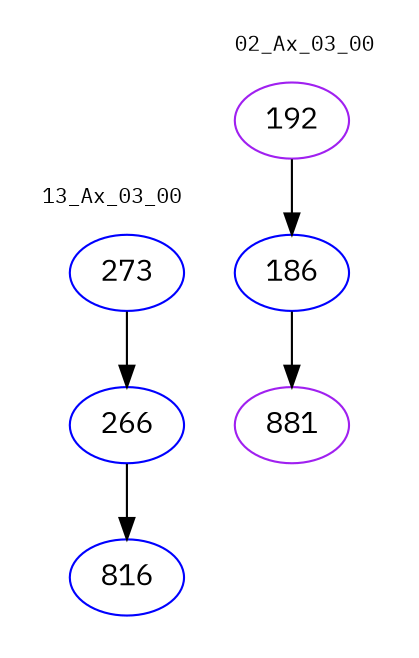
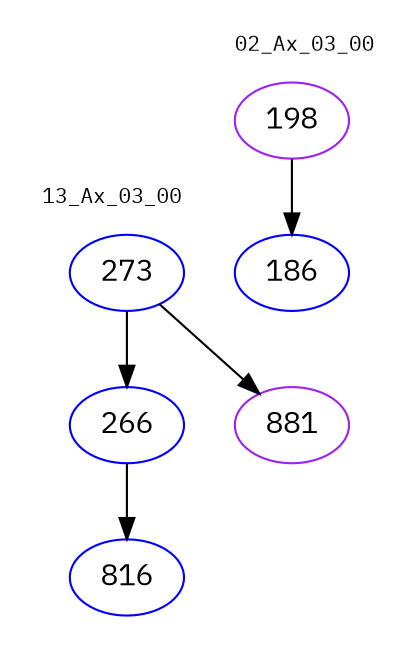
(292, 121) -> (292, 121)
(292, 339) -> (187, 329)
